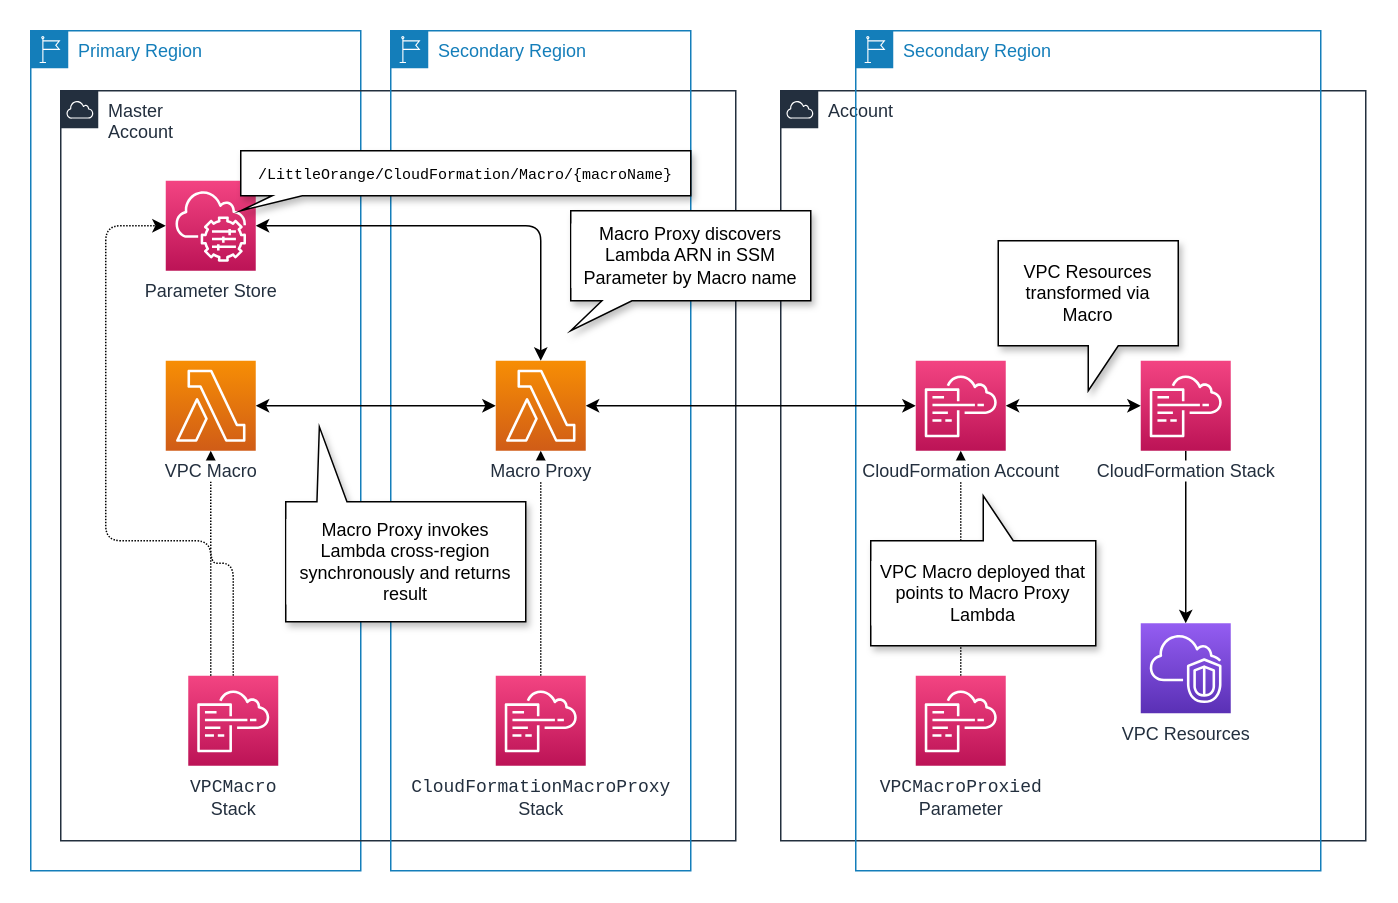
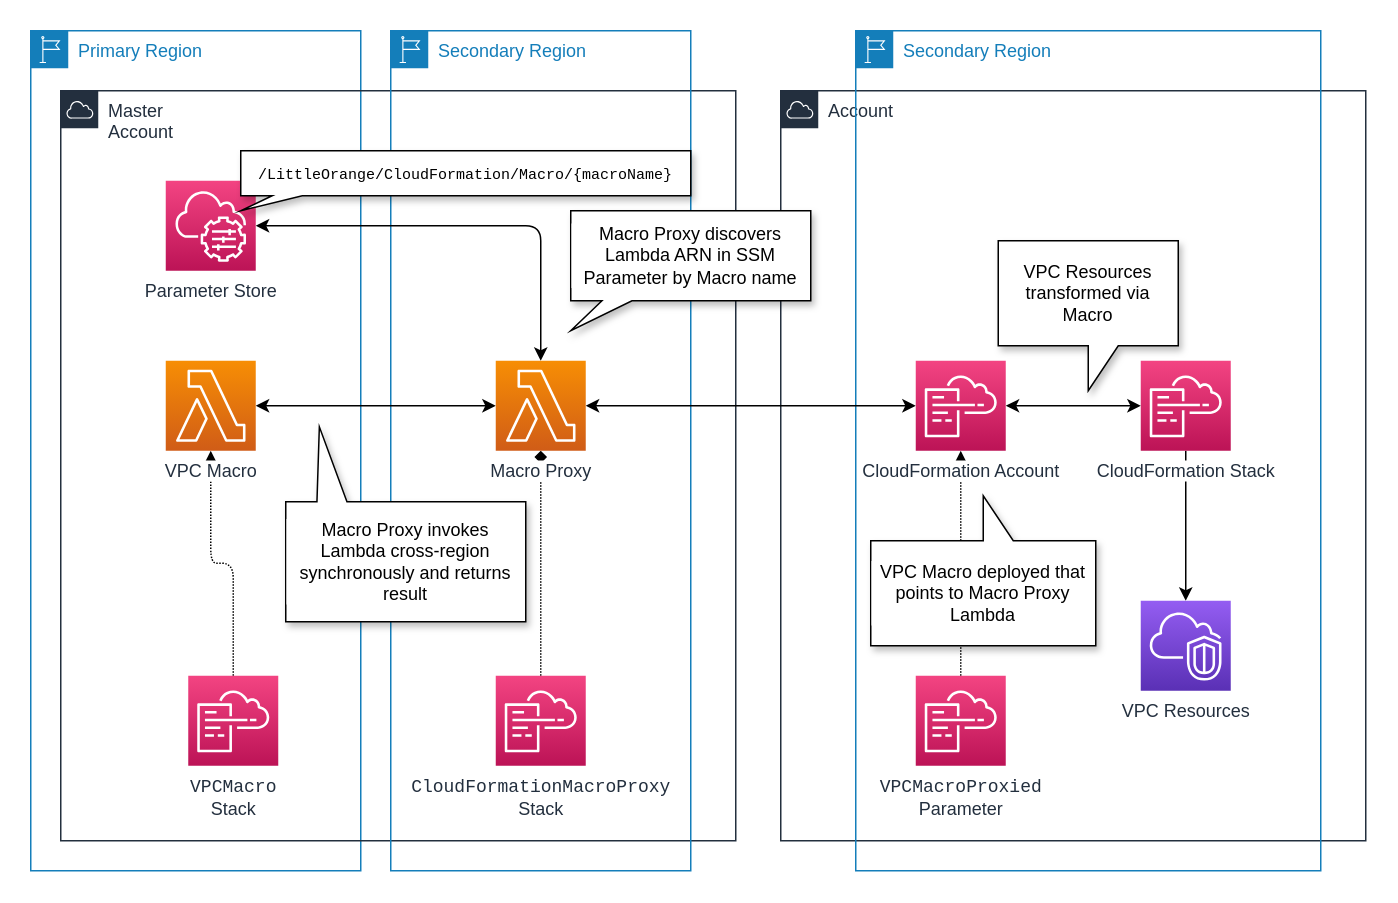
(106, 409) -> none
(541, 461) -> (541, 462)
(1186, 668) -> (1186, 646)
